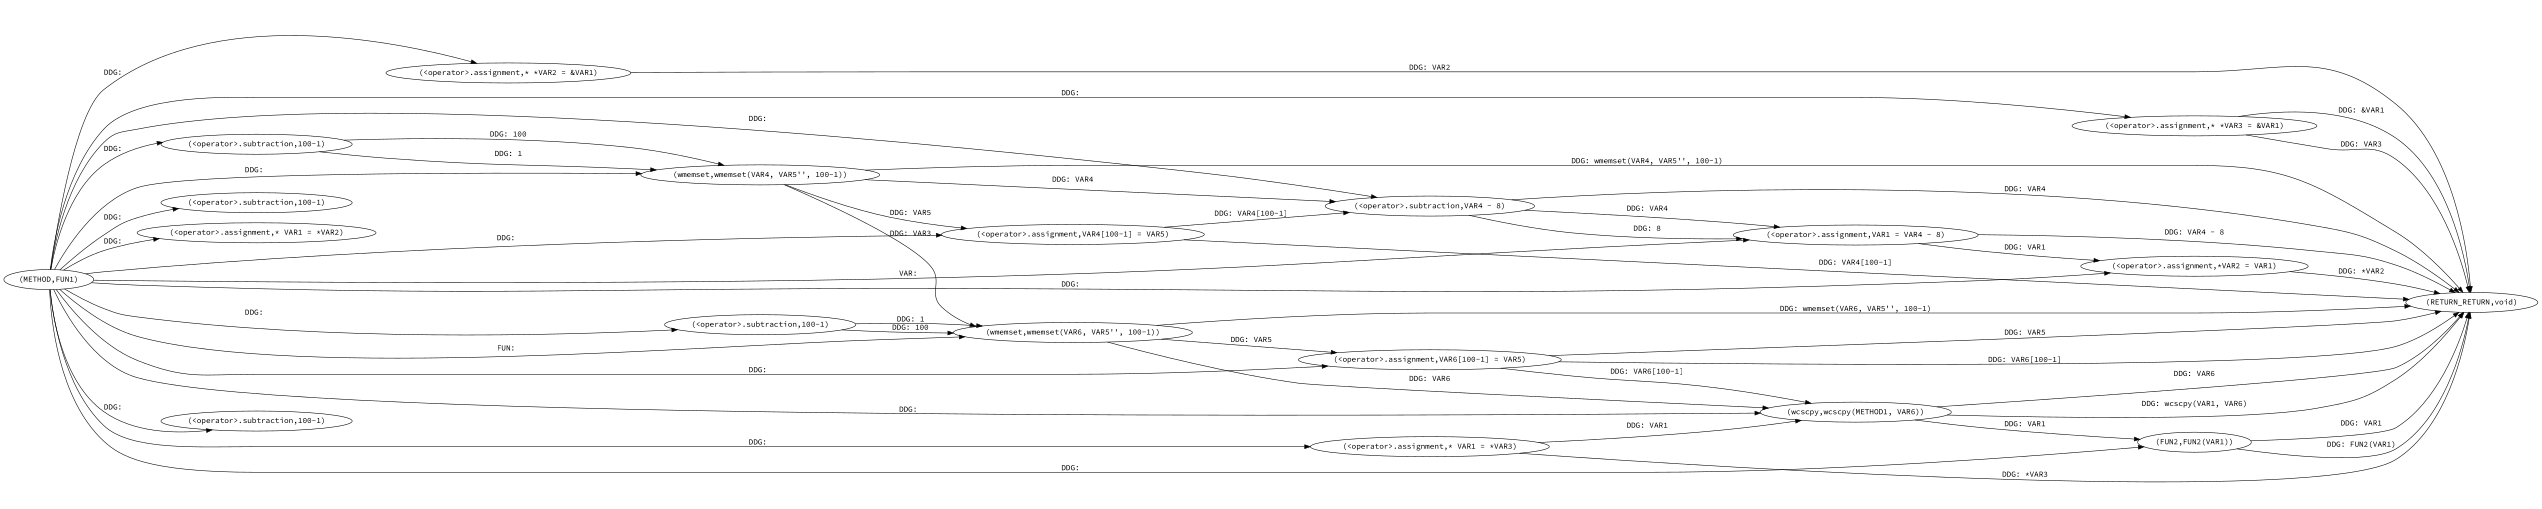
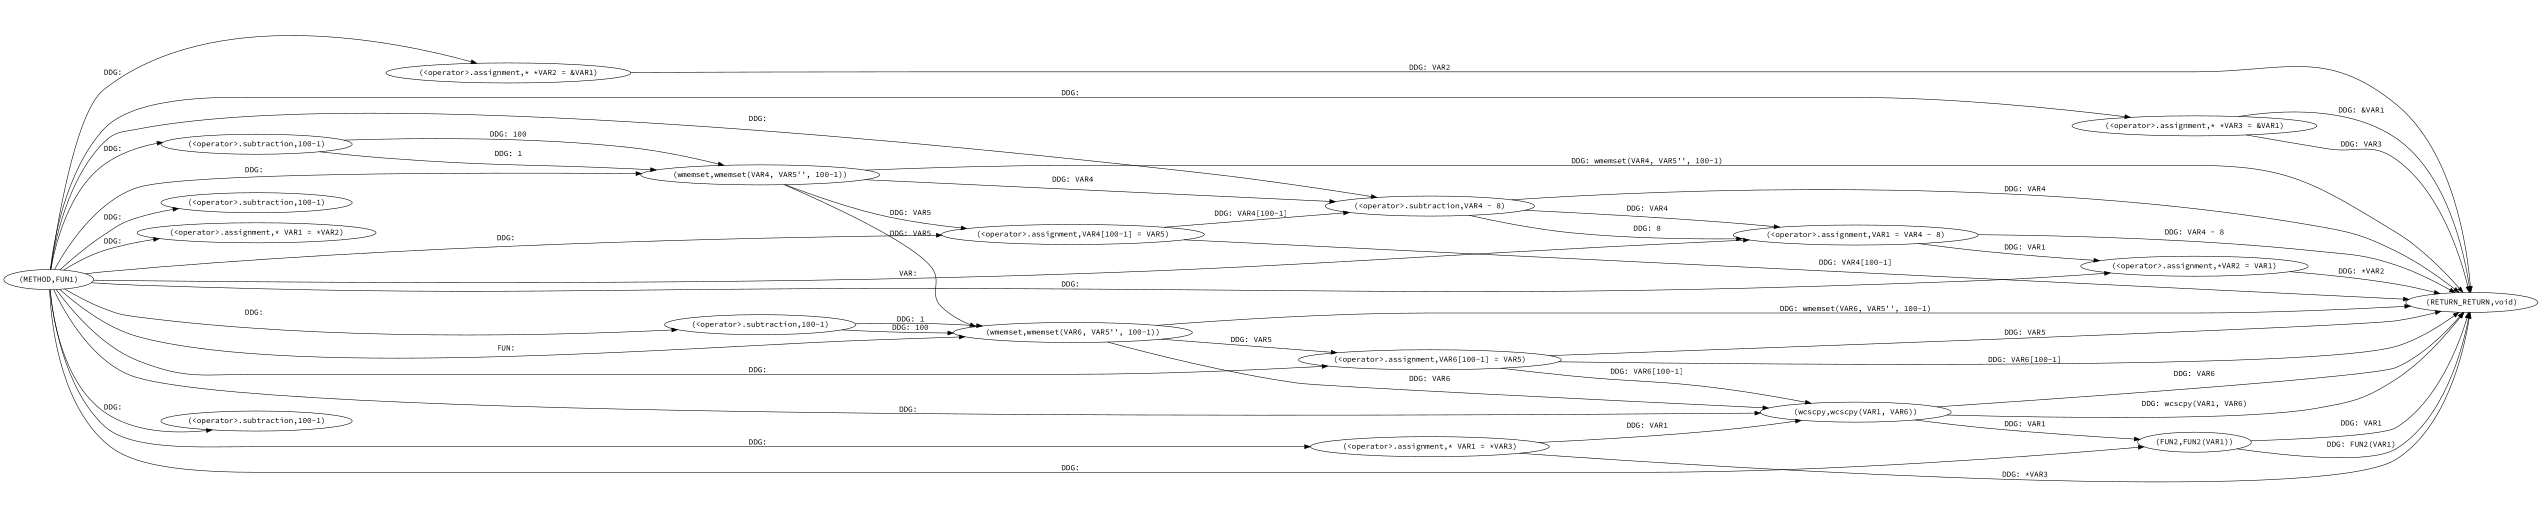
(911, 234) -> (911, 234)
(1856, 412) -> (1856, 412)
